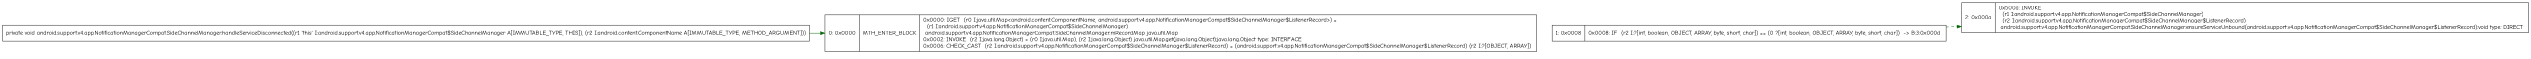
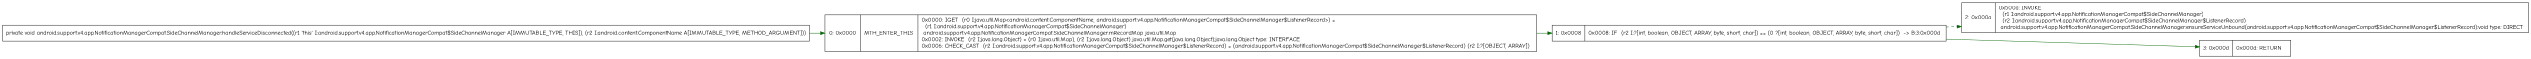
(890, 33) -> (889, 33)
none -> (1542, 33)
none -> (2245, 48)
